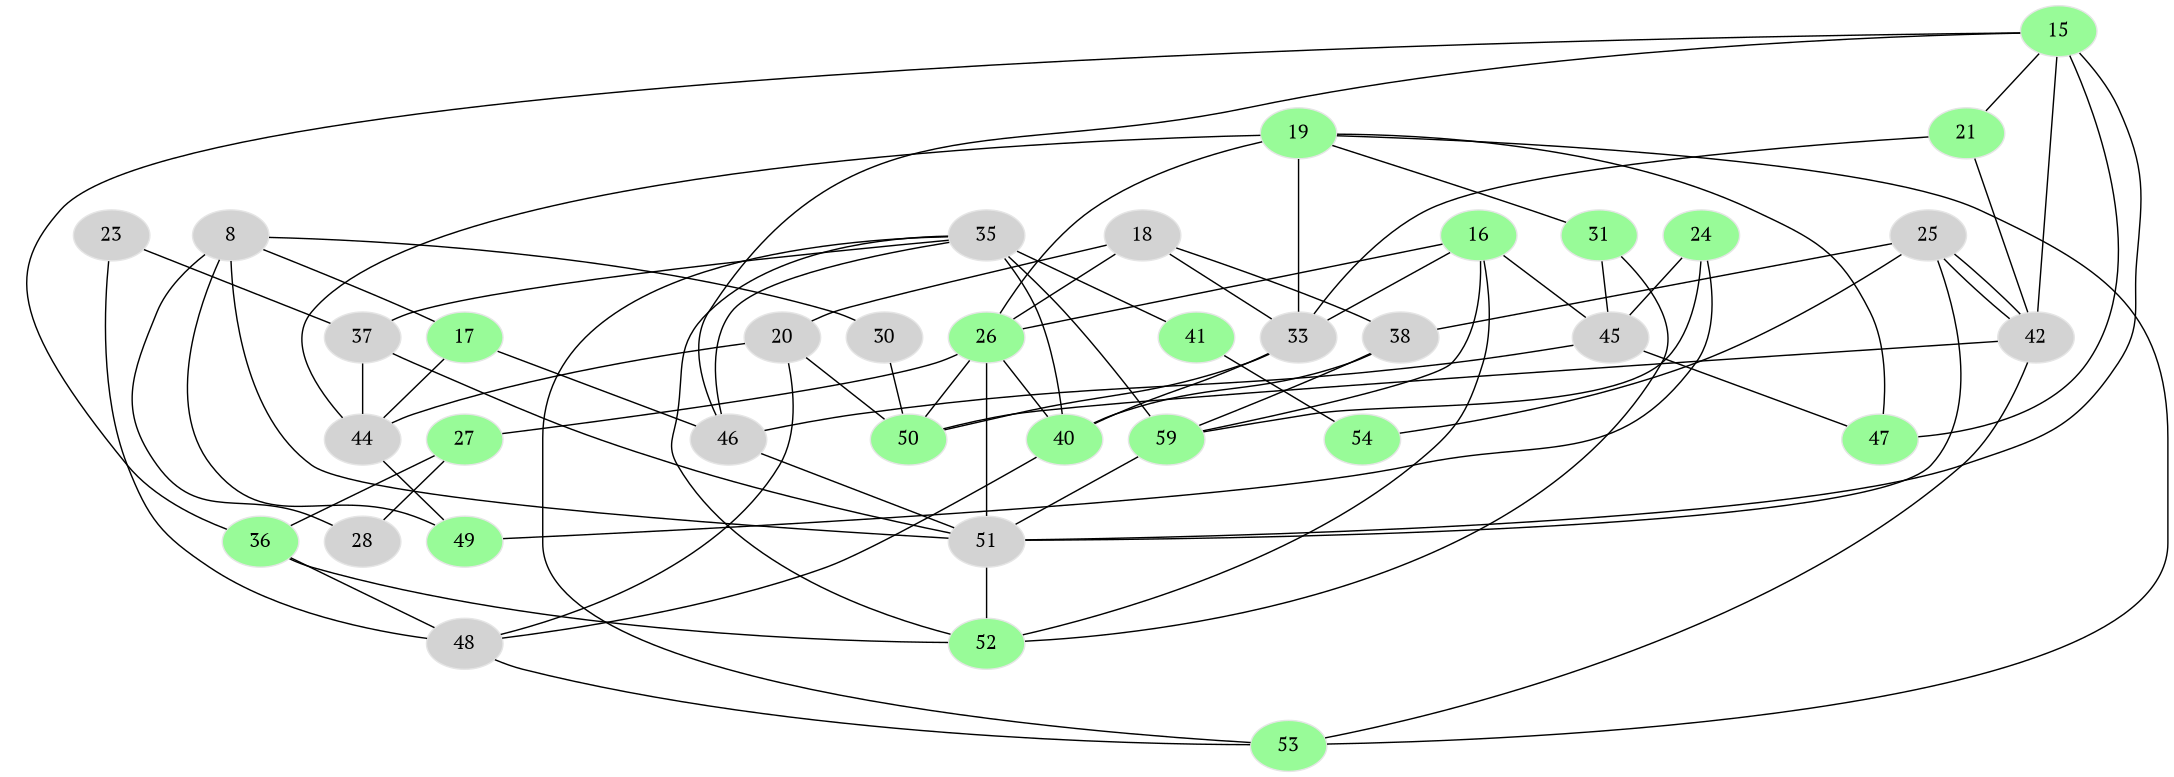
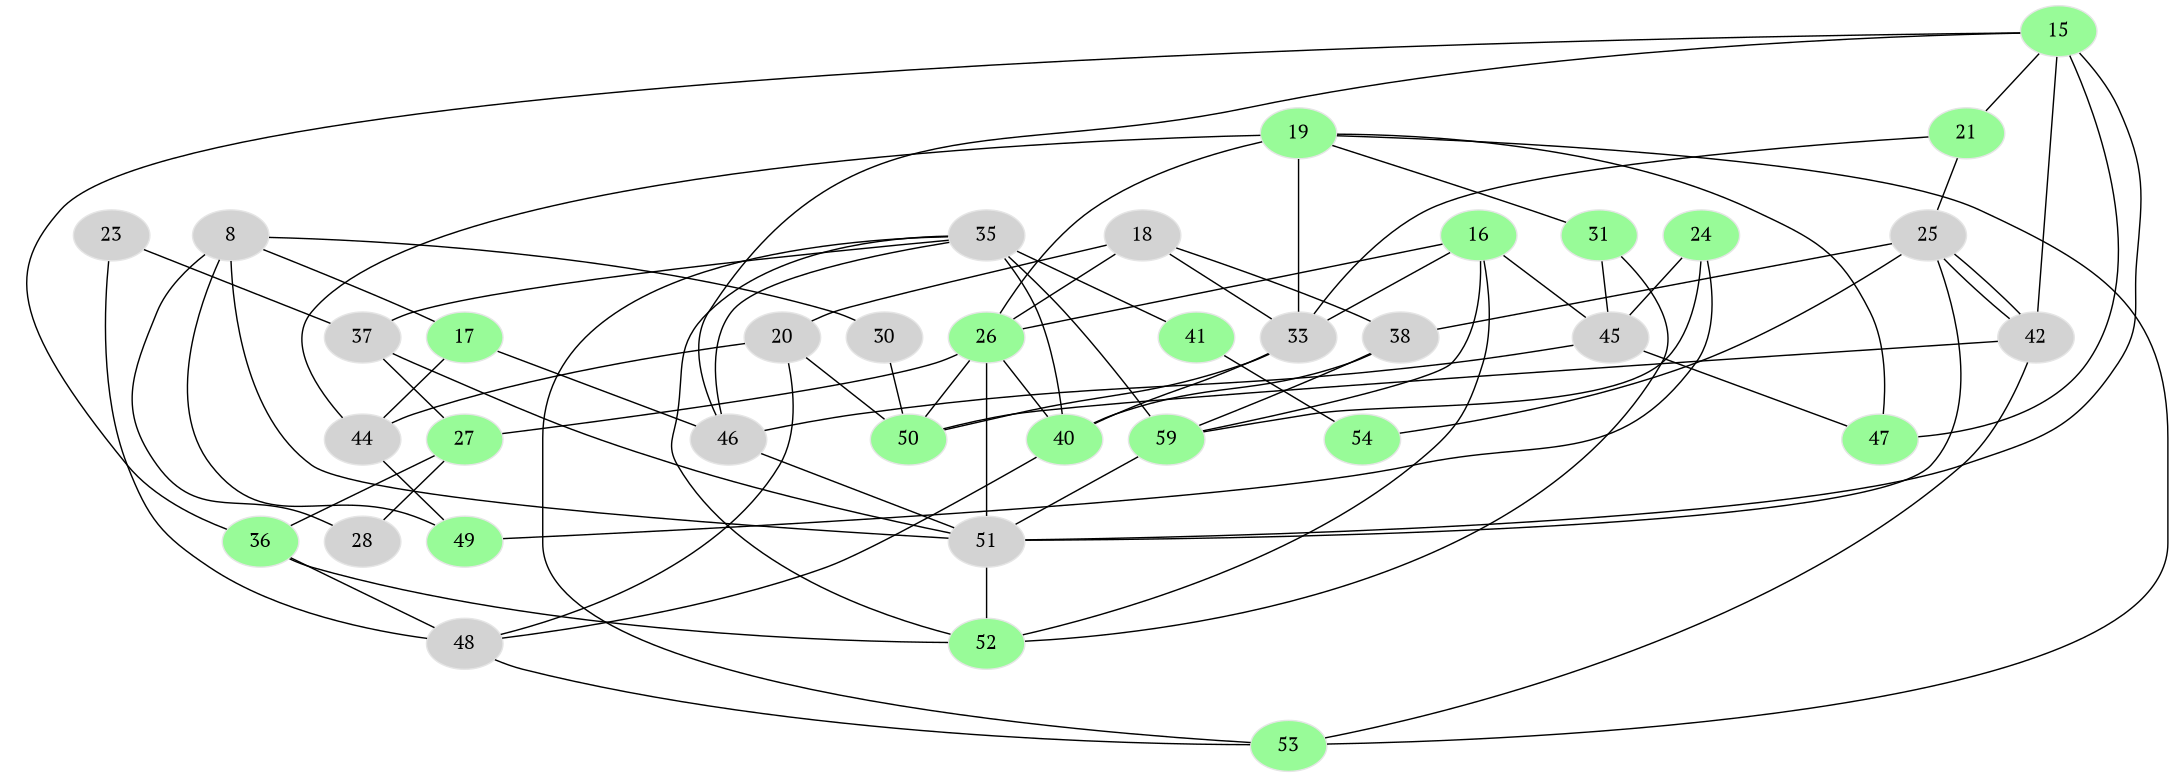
(2001, 235) -> (1947, 184)
(363, 389) -> (407, 383)
